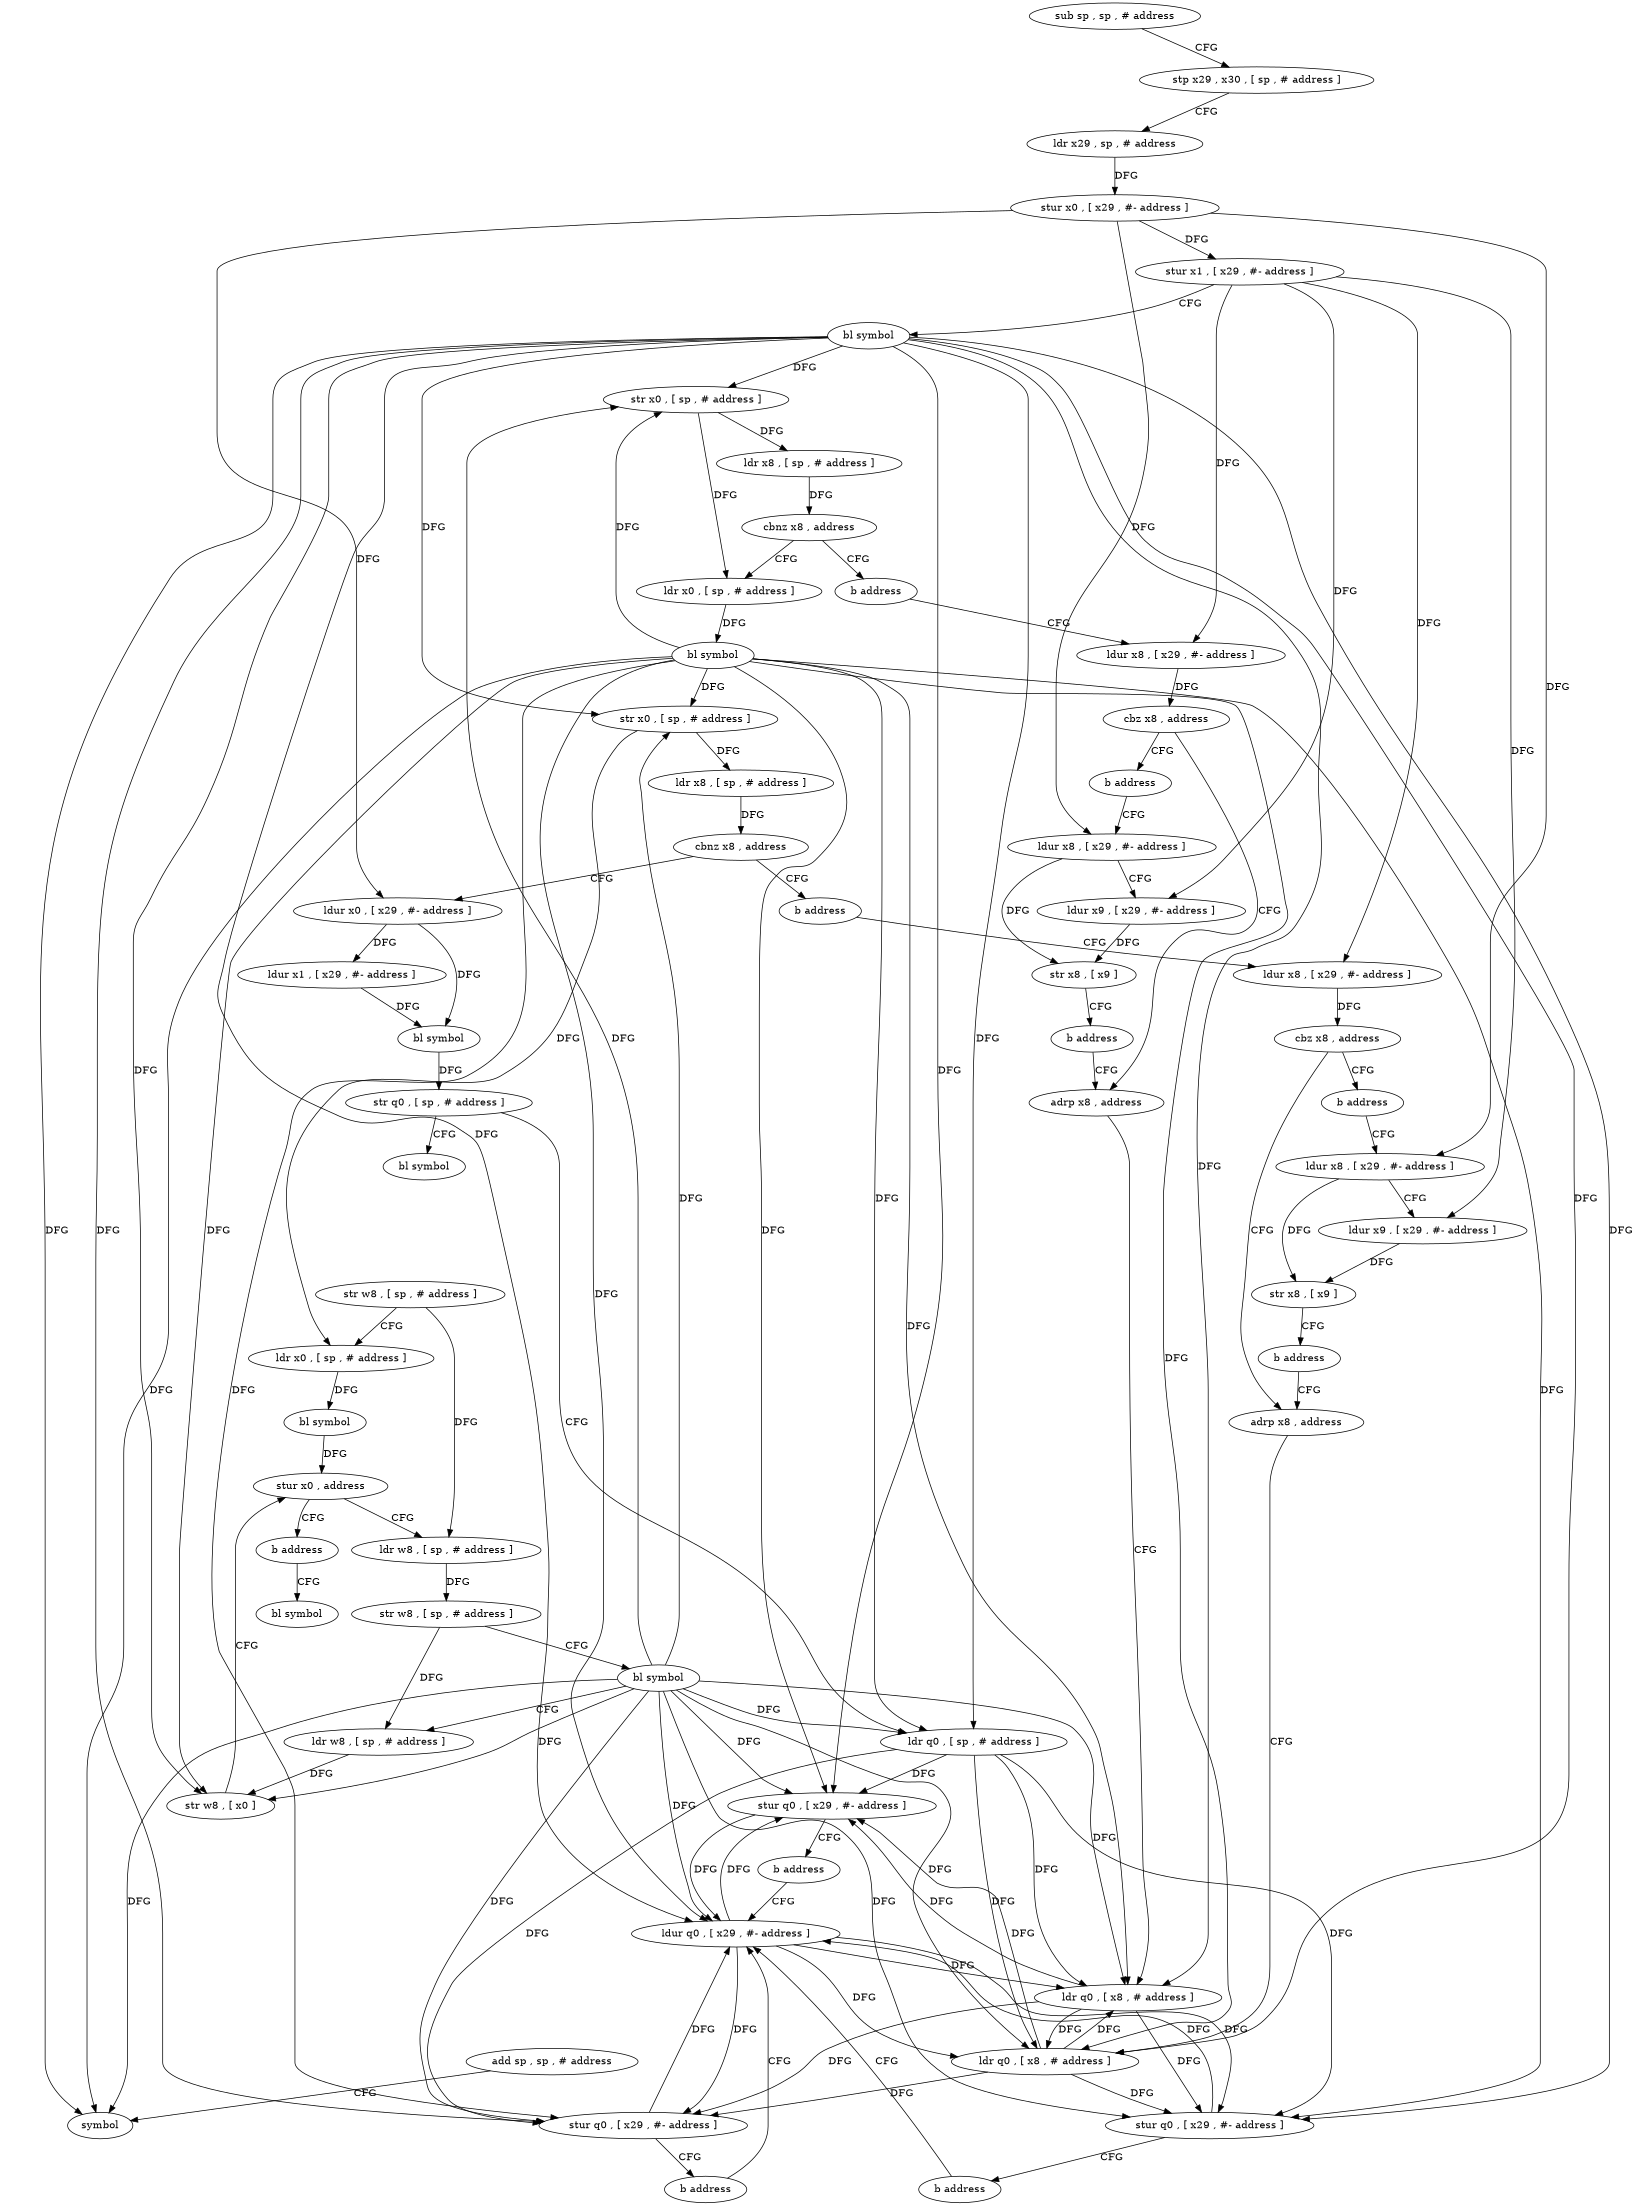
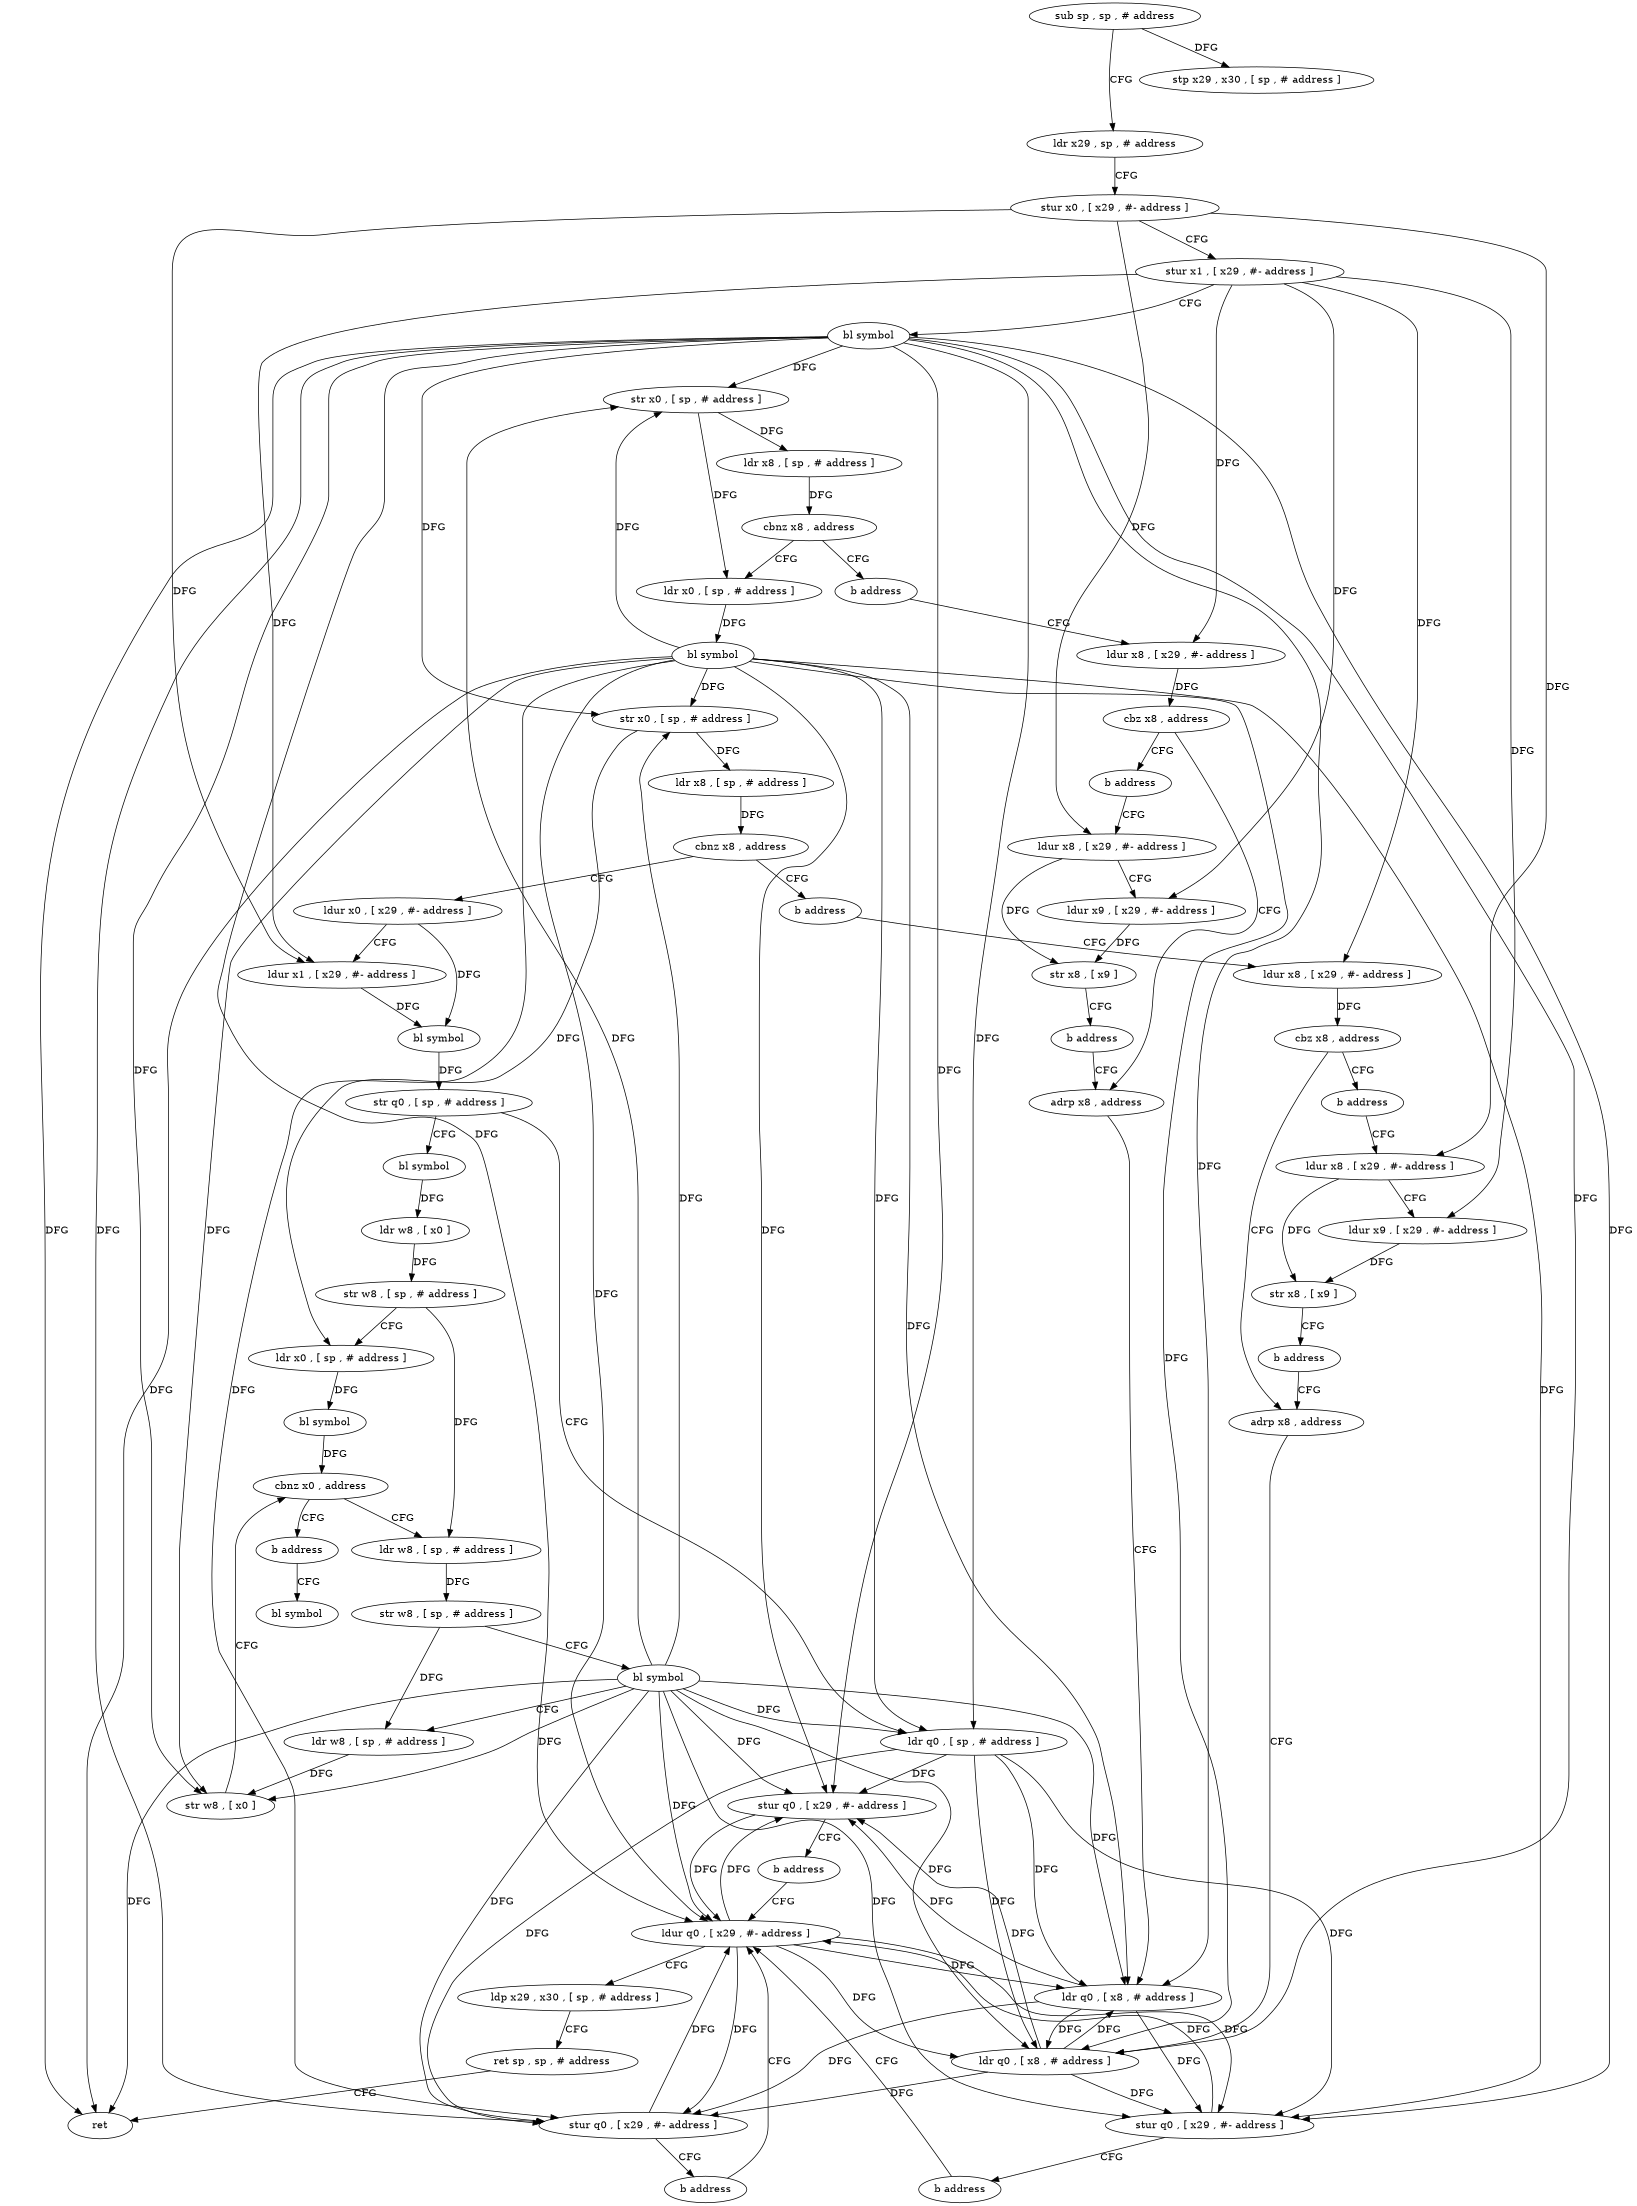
(1207, 48) -> (1207, 48)
(1189, 111) -> (1109, 76)
(1127, 176) -> (1127, 176)
(1197, 240) -> (1197, 240)
(261, 254) -> (219, 230)
none -> (392, 322)
(385, 943) -> (385, 943)
none -> (415, 1231)
(321, 1486) -> (321, 1486)
none -> (575, 1998)
(552, 2062) -> (552, 2062)
(100, 2126) -> (100, 2126)
